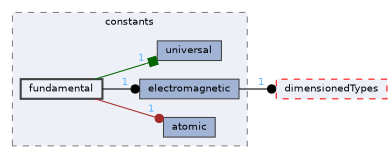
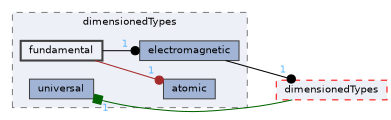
(130, 22) -> (130, 22)
(121, 71) -> (198, 111)
